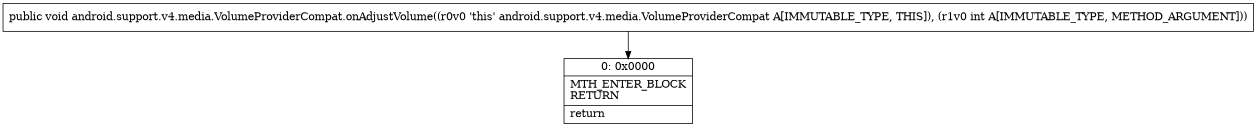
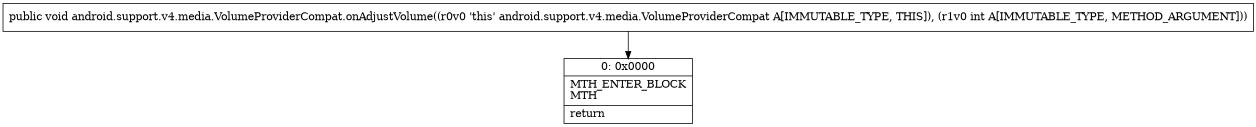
(595, 96) -> (584, 96)
